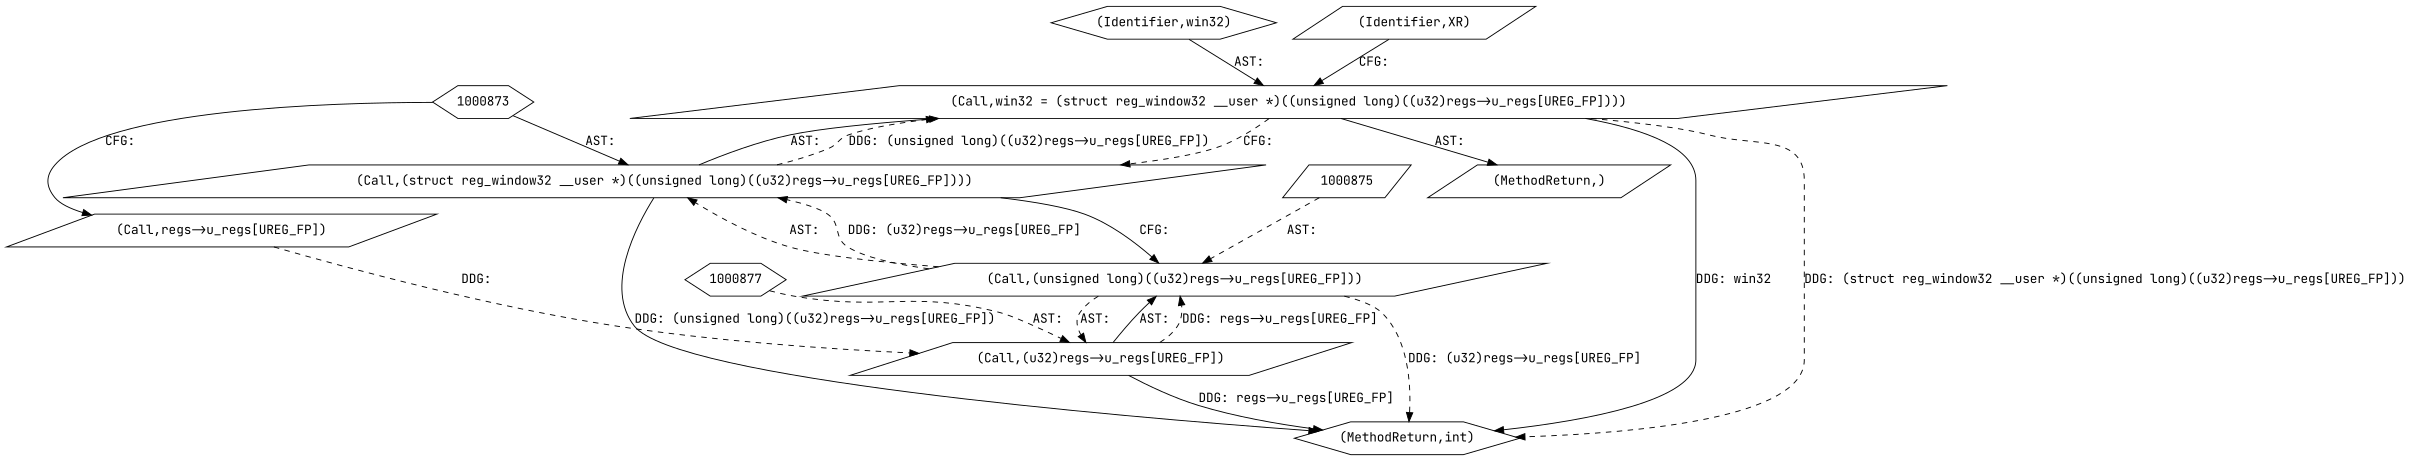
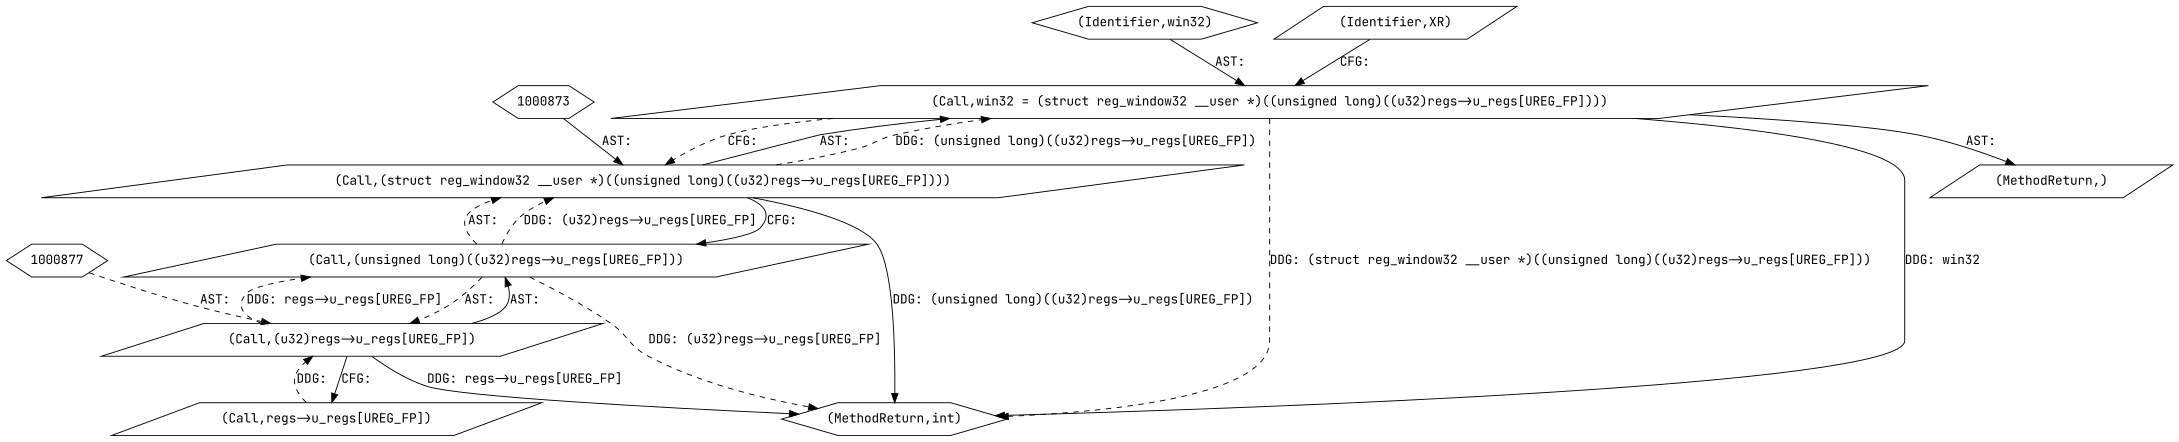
(205, 115) -> (341, 375)
(1347, 181) -> none
